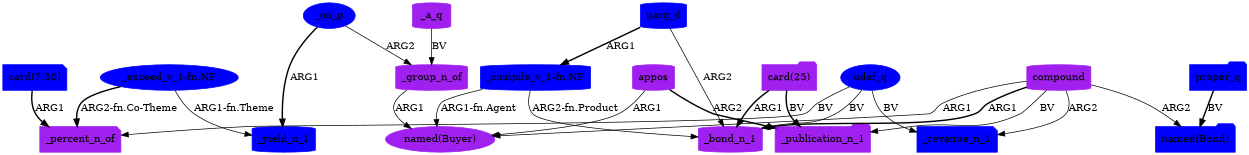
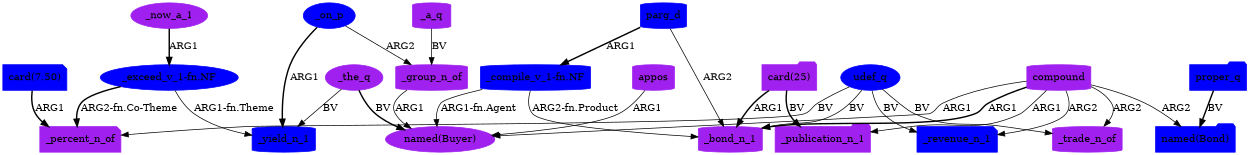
none -> (169, 16)
none -> (354, 78)
(1047, 108) -> (1047, 108)
(711, 113) -> none
none -> (1087, 139)
